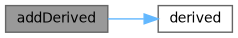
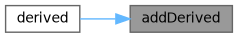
(126, 19) -> (98, 19)
